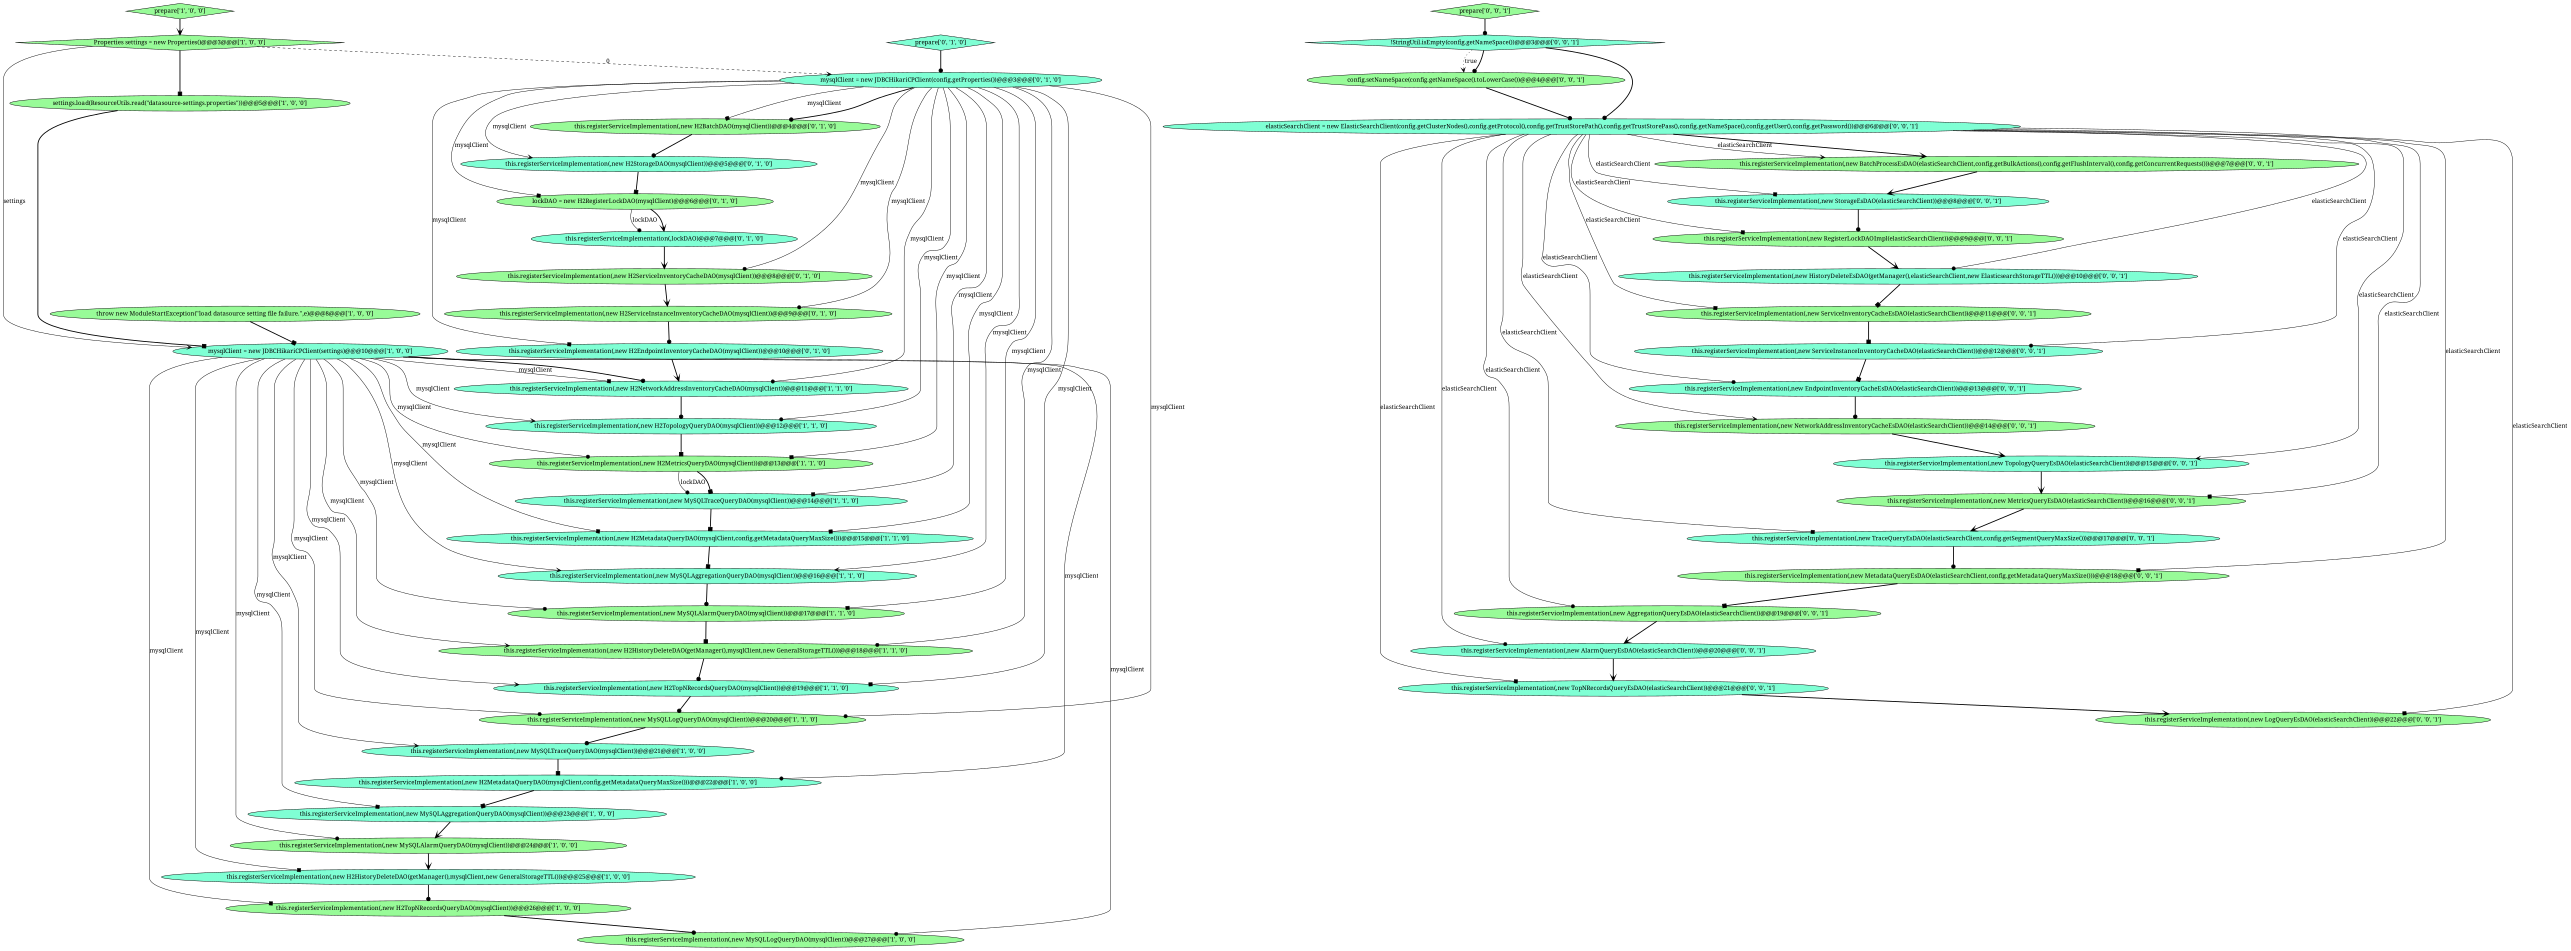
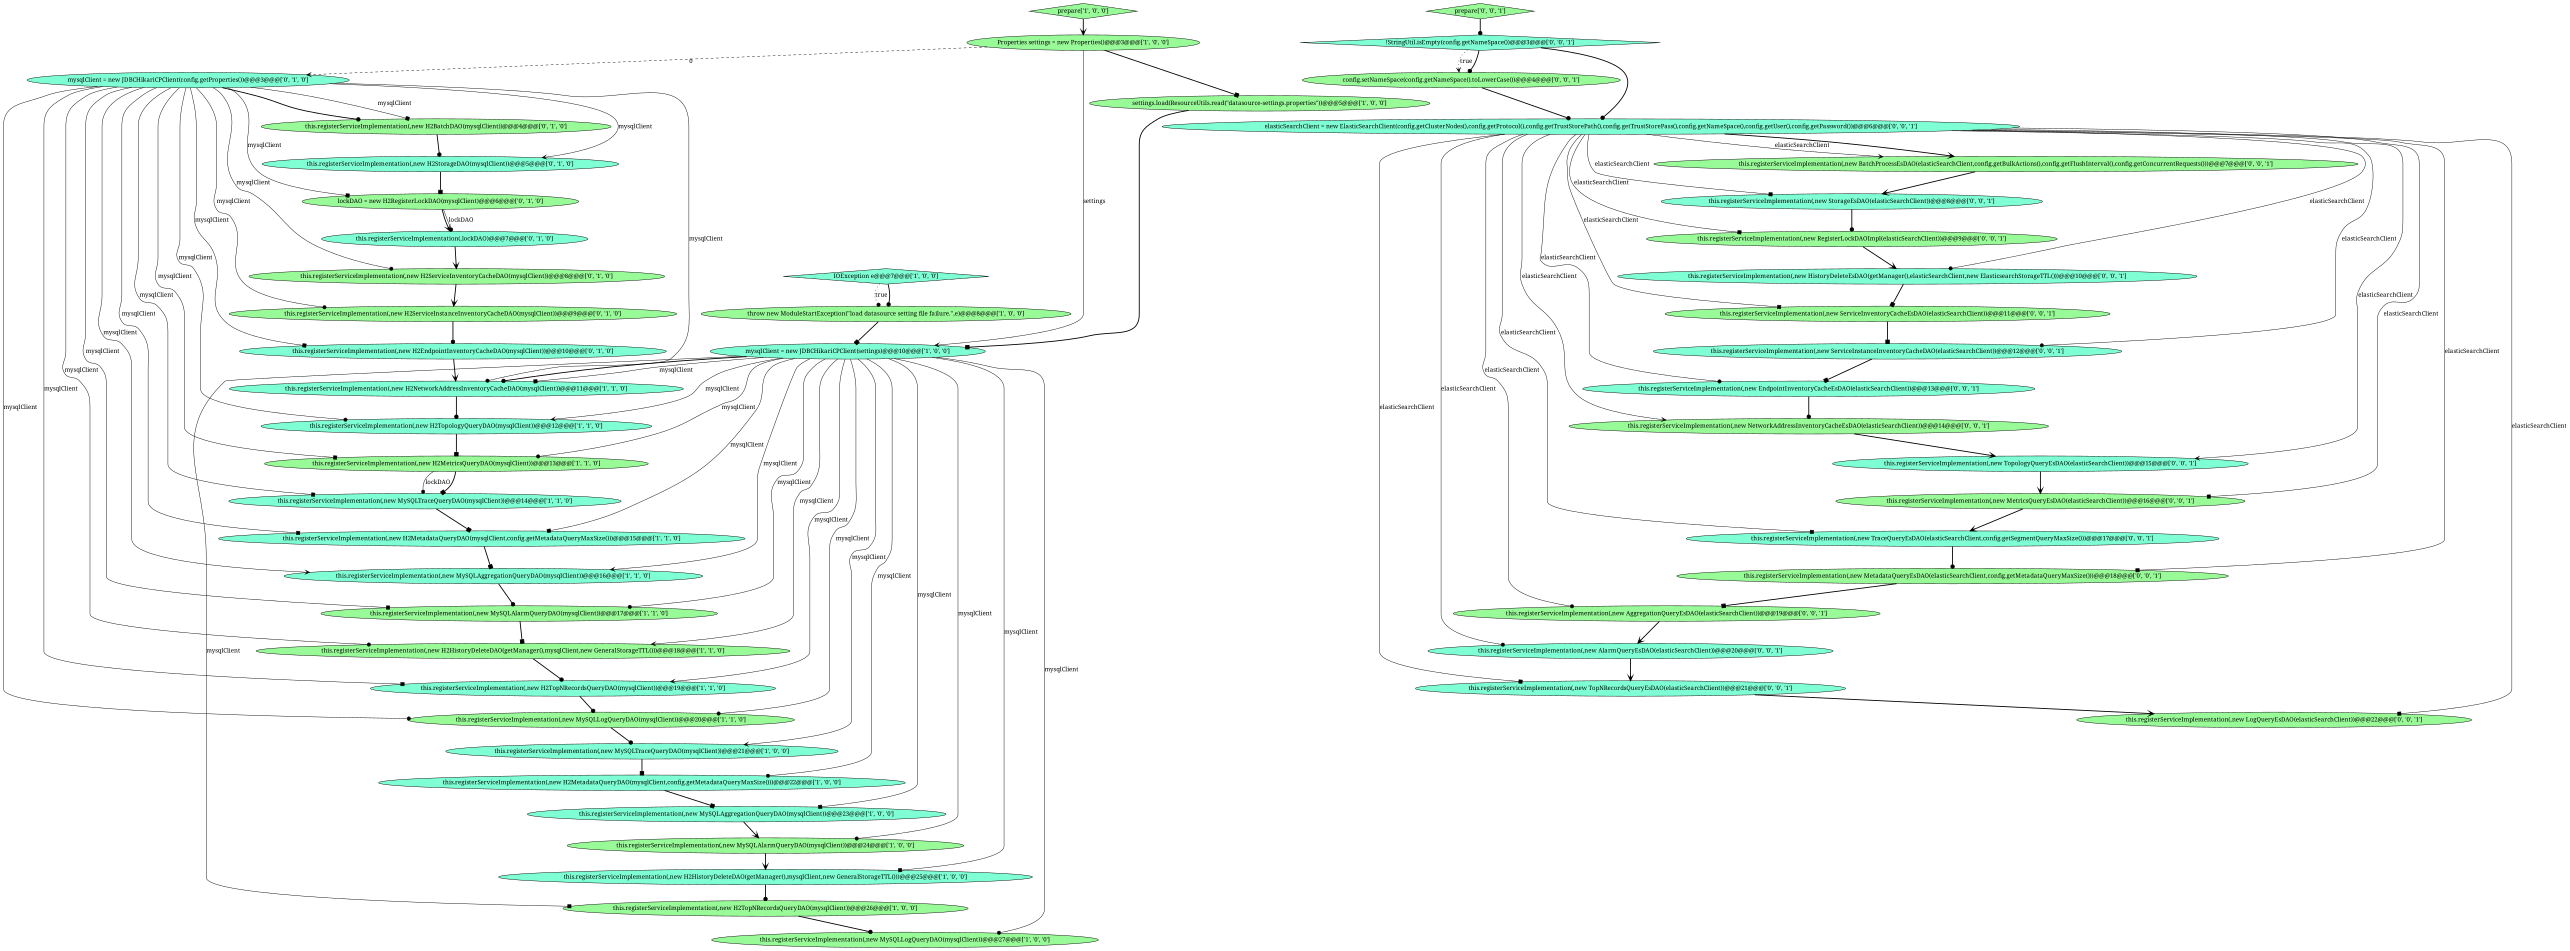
(180, 43) -> (1083, 43)
(941, 43) -> none
none -> (886, 276)
